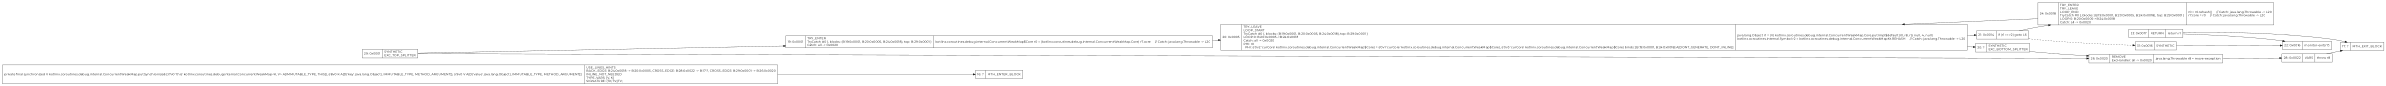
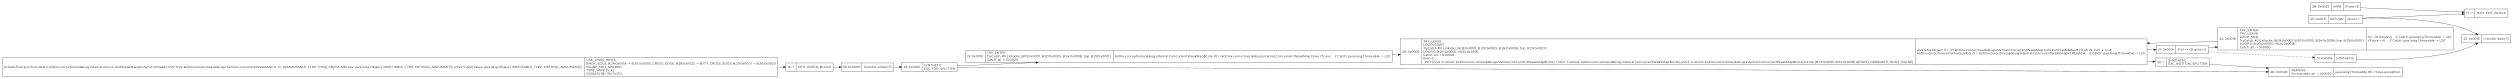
(2251, 58) -> none
none -> (867, 67)
